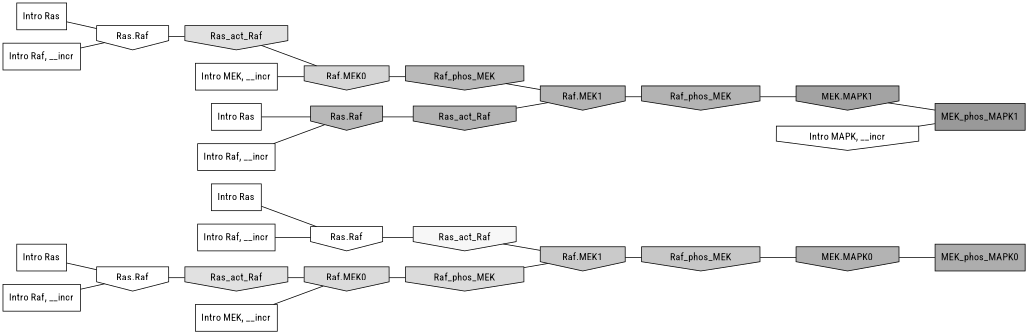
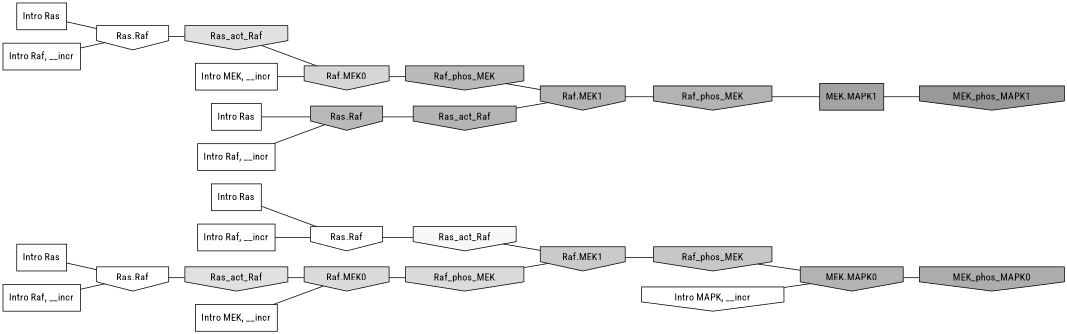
(848, 97) -> (852, 97)
(980, 117) -> (992, 97)
(927, 125) -> (797, 286)
(980, 258) -> (992, 278)
